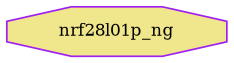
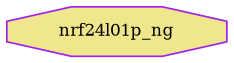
(117, 32) -> (117, 32)
